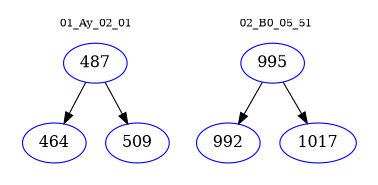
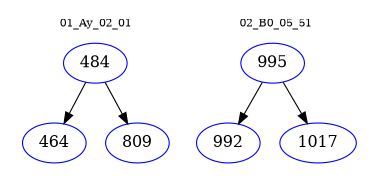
(95, 63) -> (95, 63)
(137, 143) -> (137, 143)
